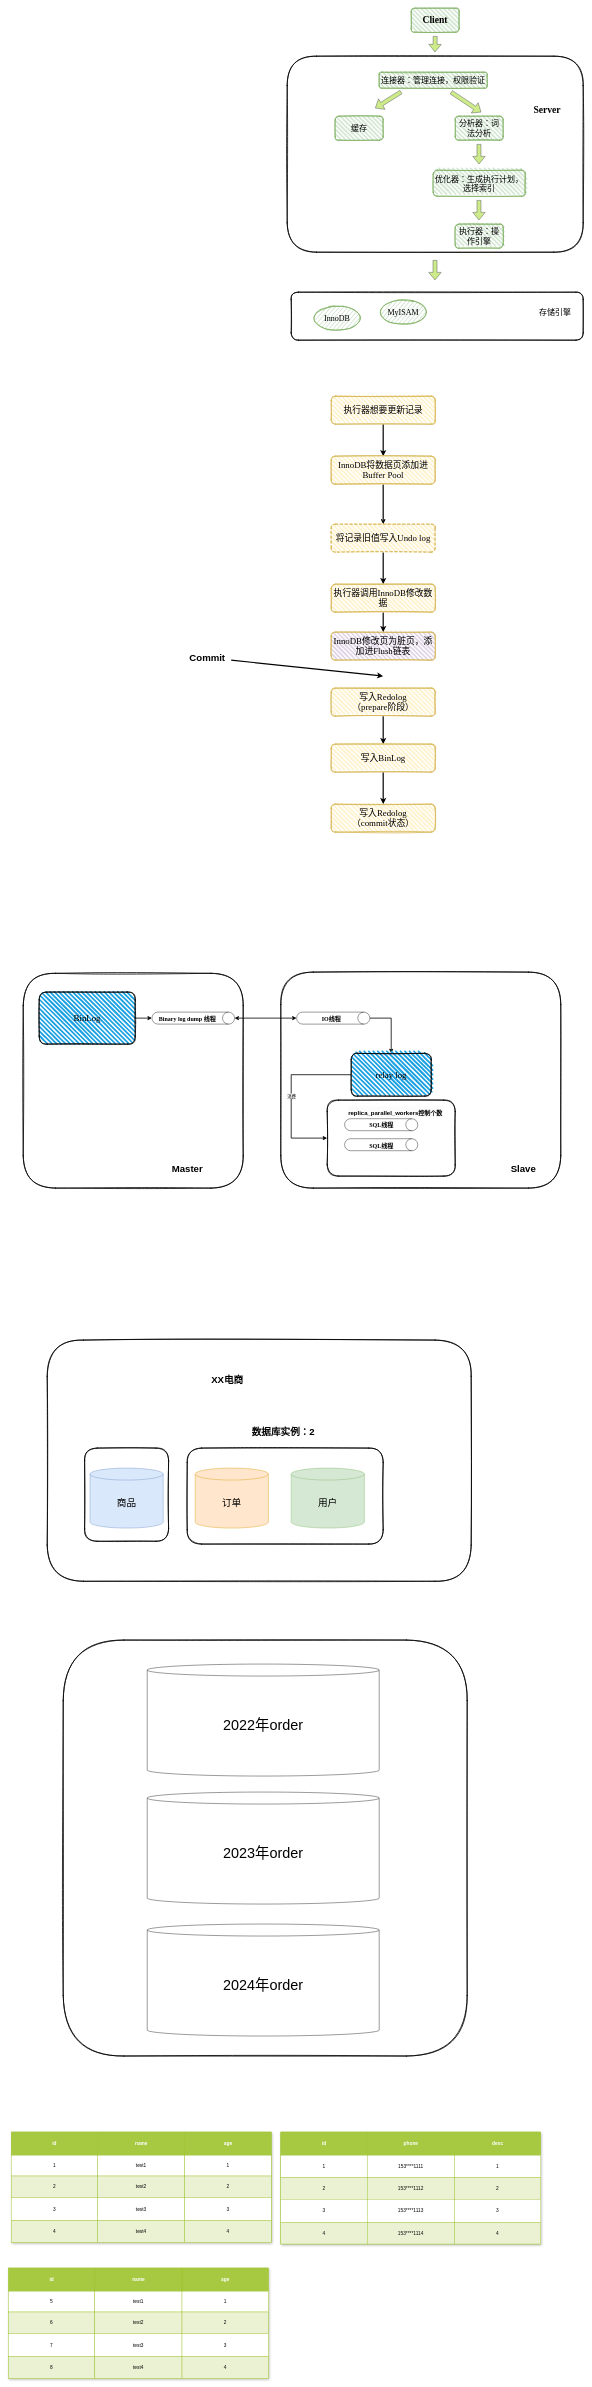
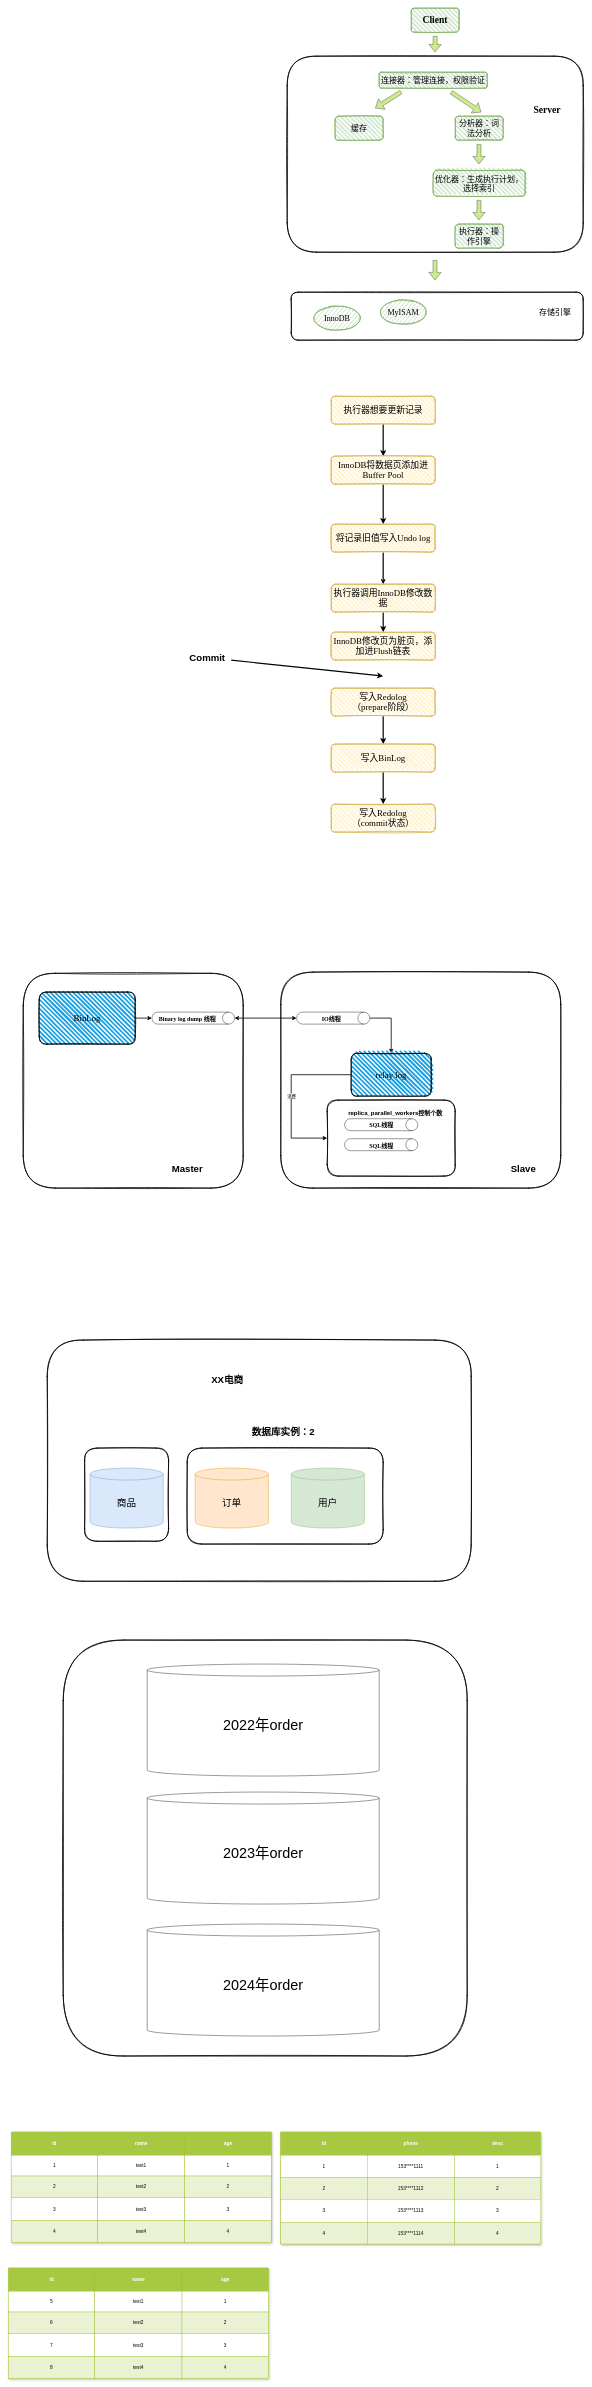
(383, 518) -> (383, 518)
(383, 538) -> (383, 538)
(383, 578) -> (383, 578)
(383, 646) -> (383, 646)
